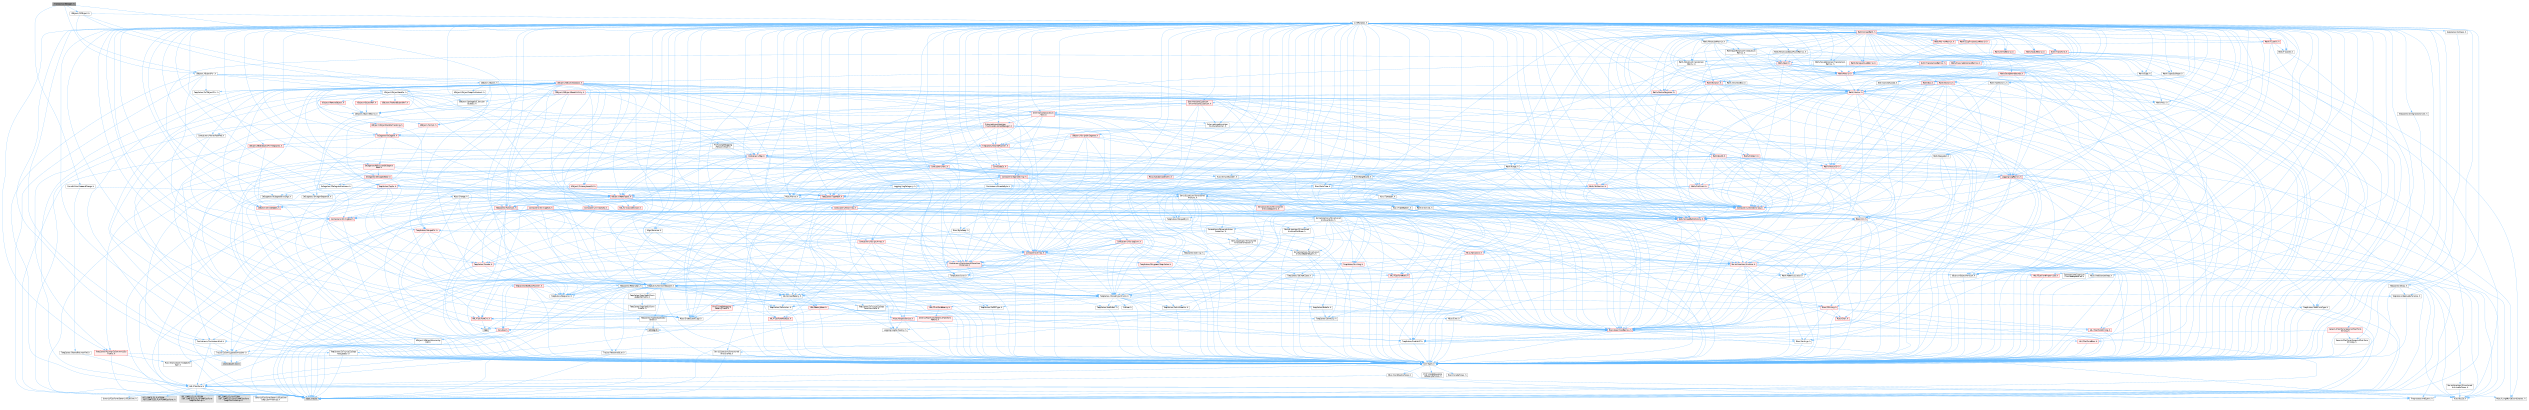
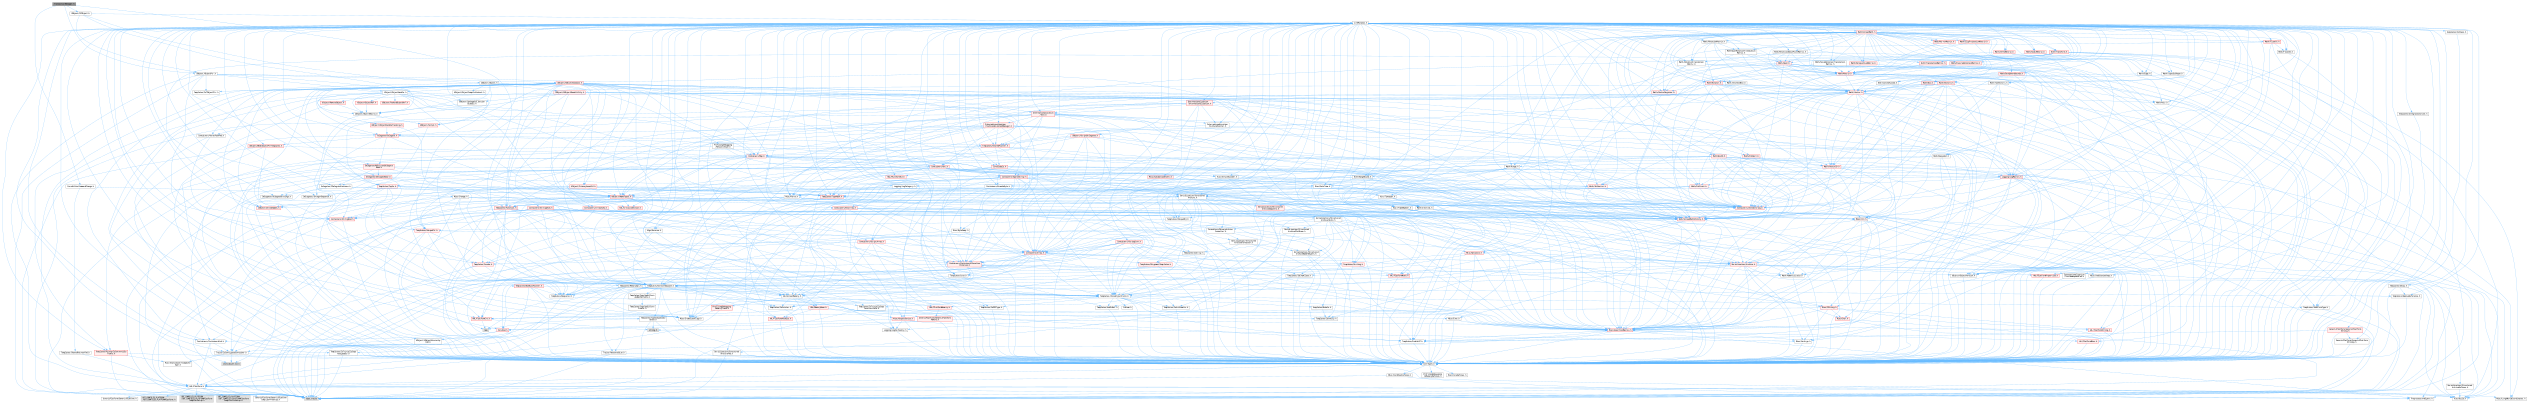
none -> (896, 177)
(987, 218) -> none
